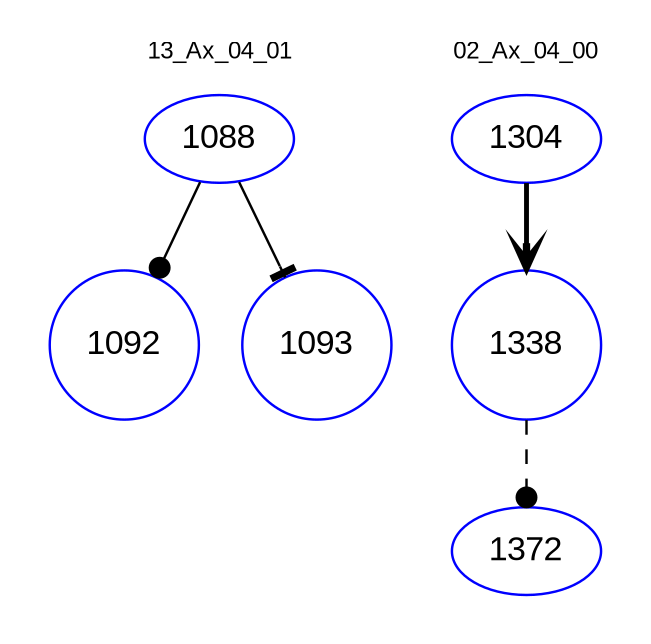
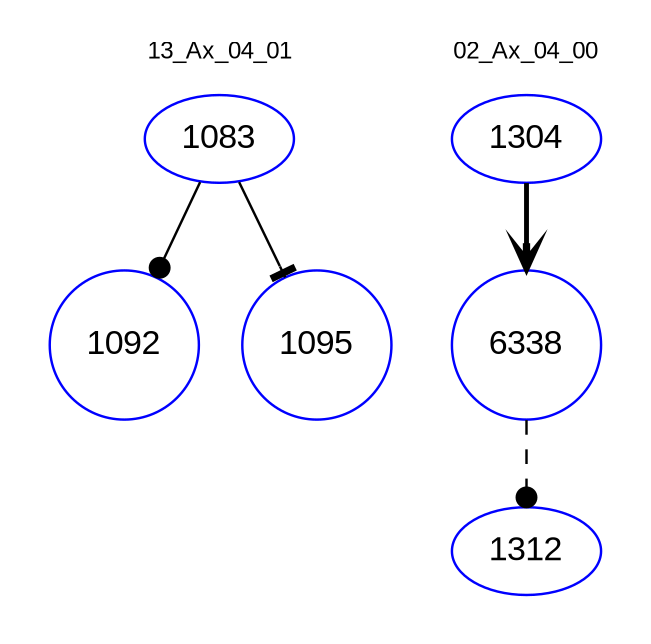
(219, 139) -> (219, 139)
(317, 345) -> (317, 345)
(526, 345) -> (526, 345)
(526, 551) -> (526, 551)
